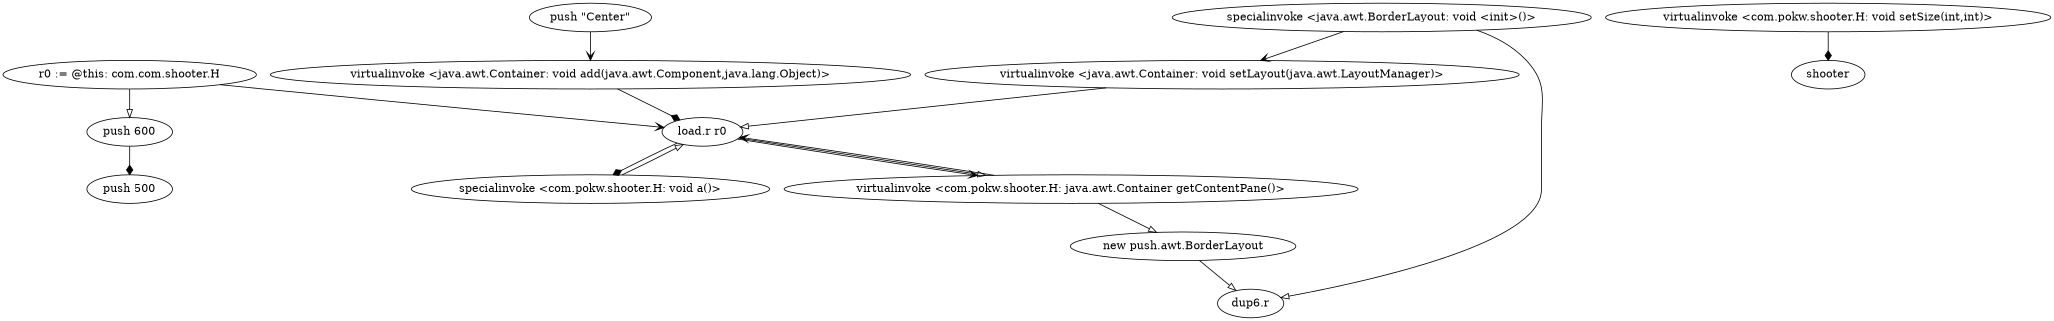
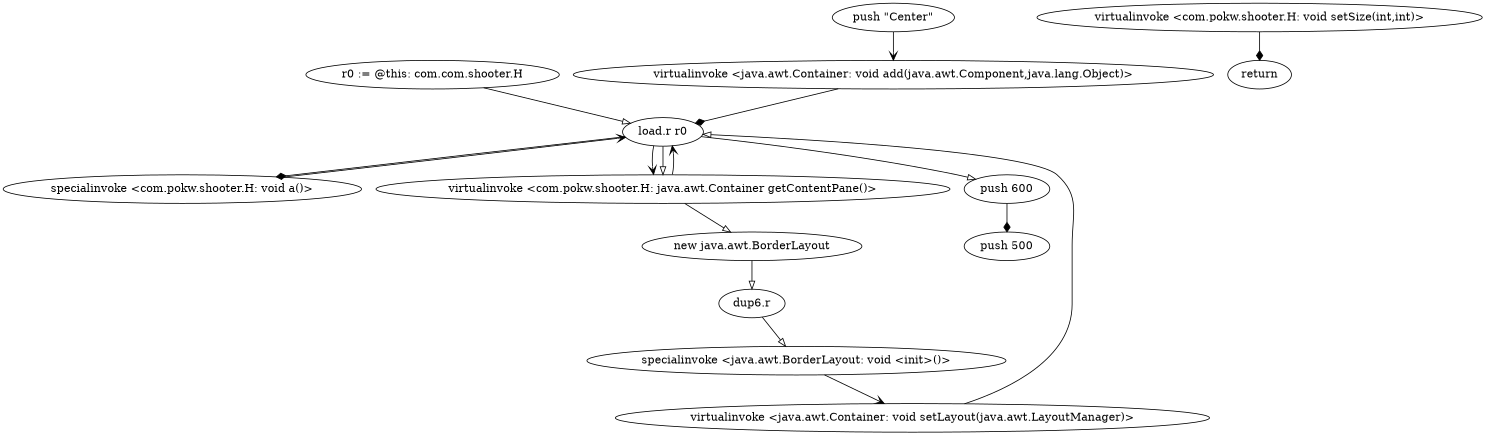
(1828, 75) -> (1260, 75)
(130, 99) -> (835, 154)
(438, 106) -> (553, 105)
(649, 162) -> (450, 158)
(1515, 225) -> (771, 329)
(1183, 246) -> (752, 246)
